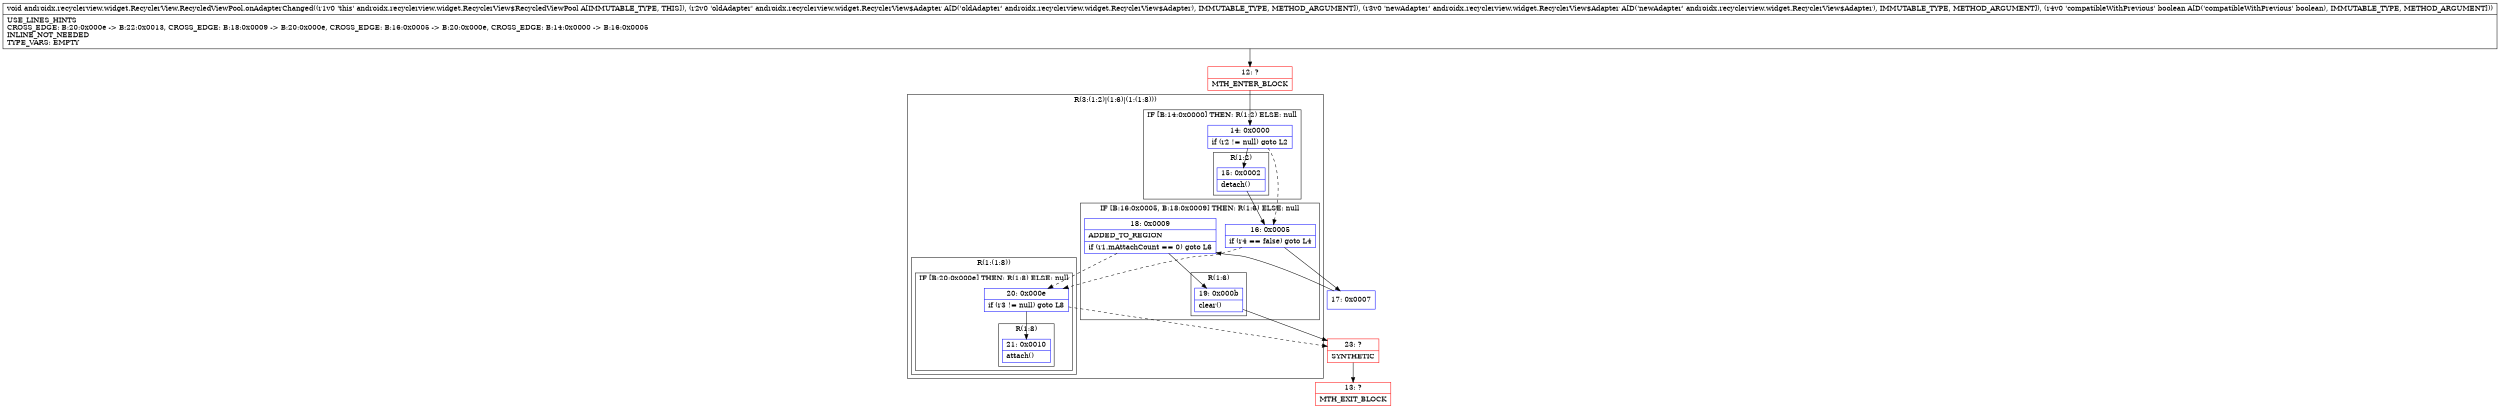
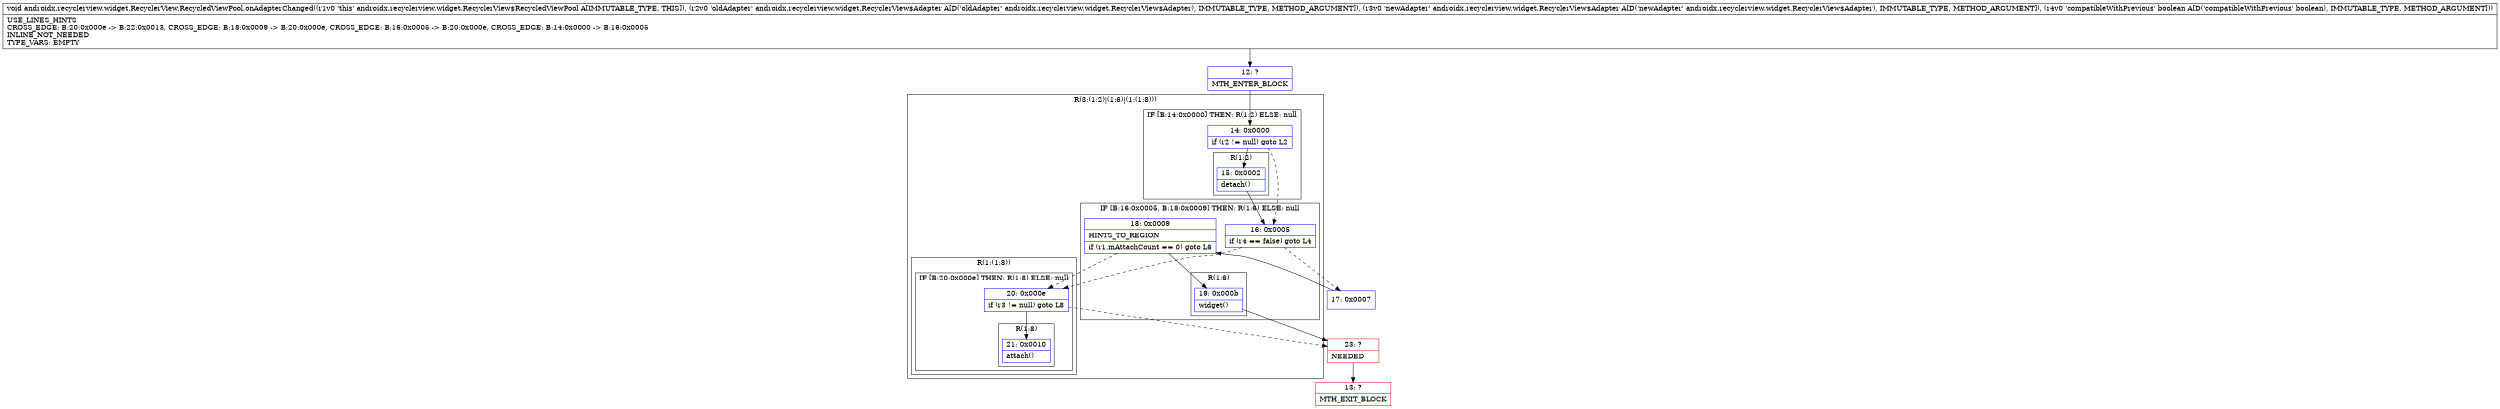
(1250, 79) -> (1250, 79)
(1126, 236) -> (1124, 236)
(1310, 268) -> (1310, 268)
(1210, 306) -> (1214, 306)
(1353, 357) -> (1348, 357)
